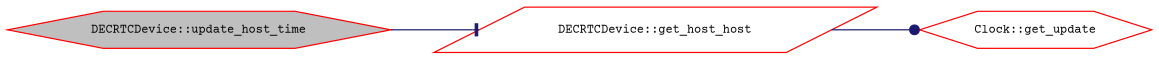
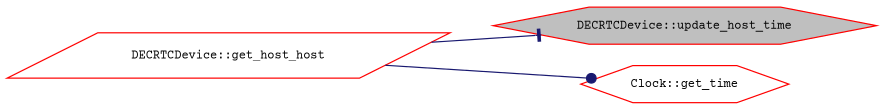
(432, 30) -> (483, 39)
(1036, 30) -> (685, 84)
